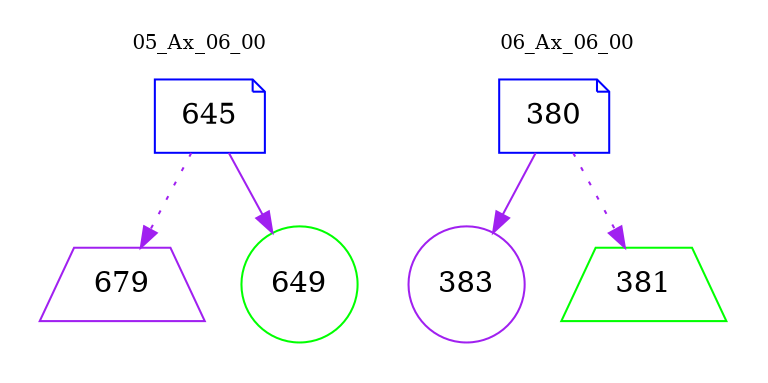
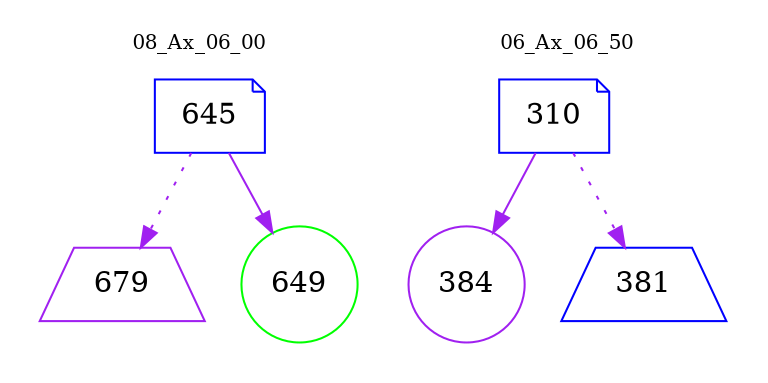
(200, 44) -> (200, 44)
(567, 44) -> (567, 44)
(554, 116) -> (554, 116)
(467, 284) -> (467, 284)
(644, 284) -> (644, 284)
